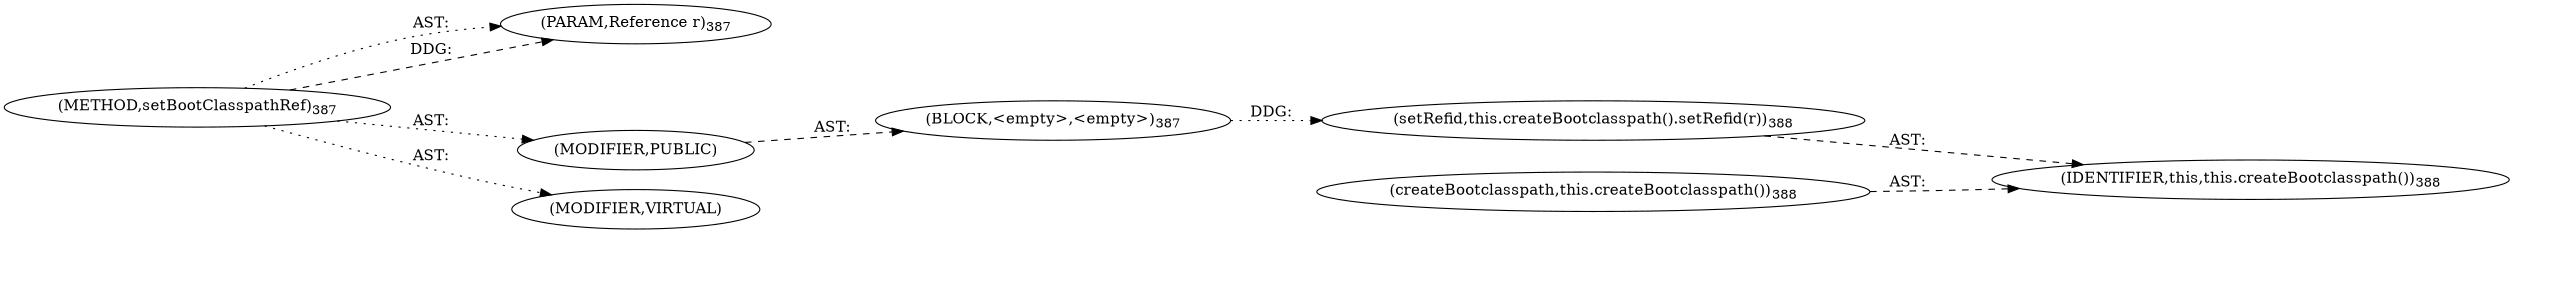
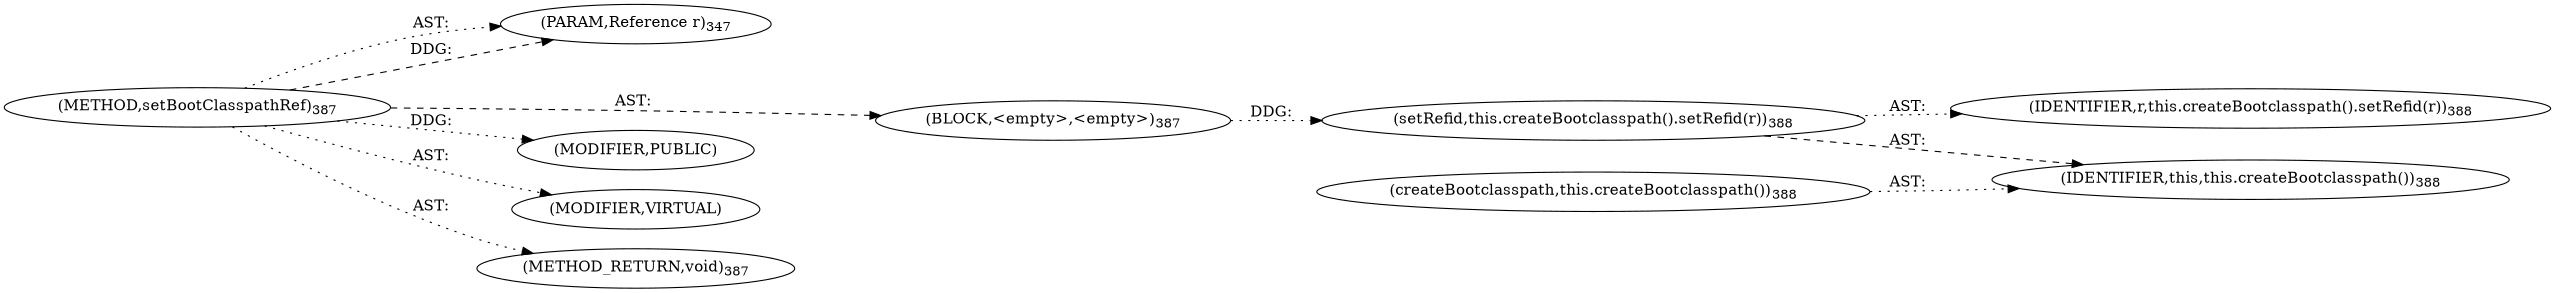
(719, 22) -> (719, 22)
none -> (2251, 108)
(434, 121) -> (434, 121)
(818, 137) -> (630, 111)
(1939, 191) -> (1939, 191)
none -> (636, 268)
